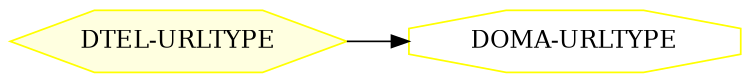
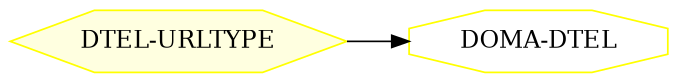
(575, 41) -> (538, 41)
